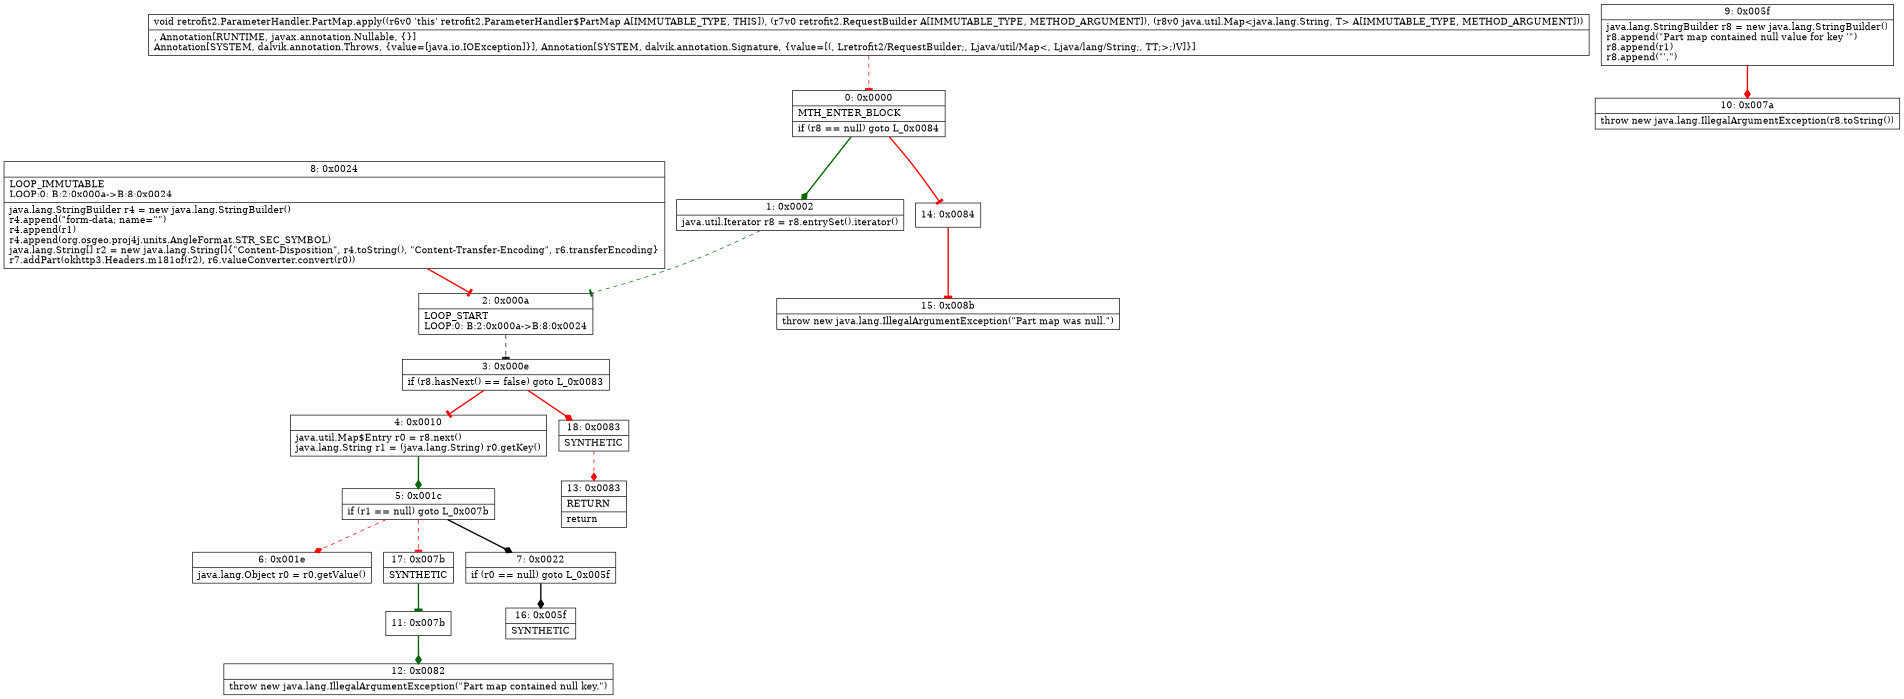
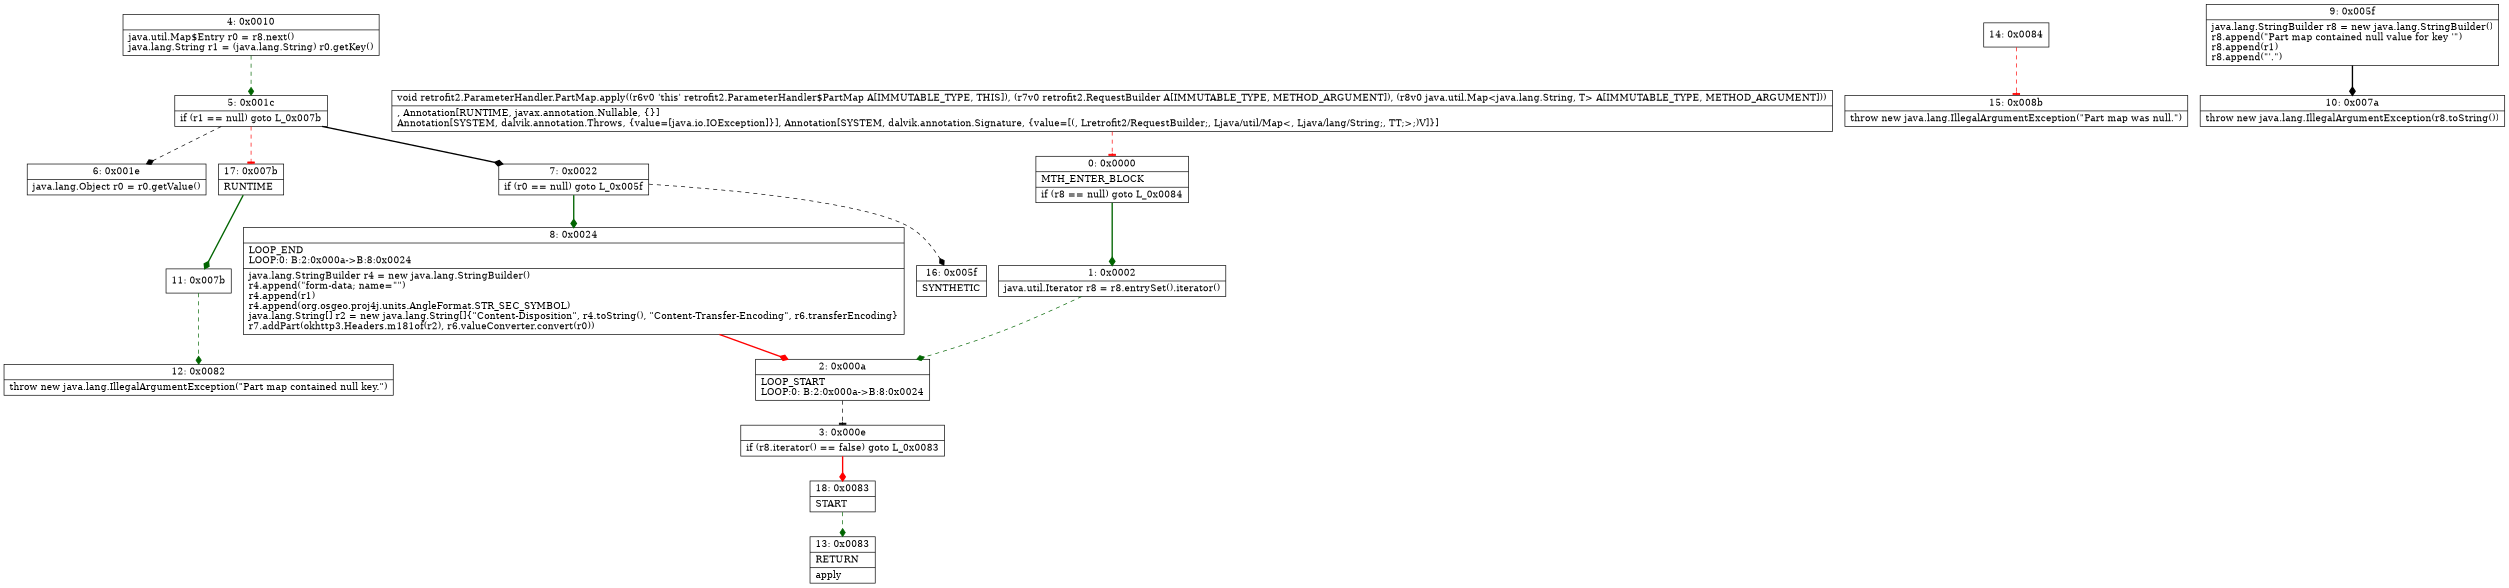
(1747, 78) -> (2352, 76)
(915, 168) -> none
(57, 185) -> (276, 250)
none -> (574, 207)
(948, 261) -> (2016, 70)
(678, 266) -> (1004, 330)
(448, 280) -> (750, 345)
(506, 382) -> (843, 448)
(467, 402) -> none
(594, 443) -> (832, 504)
(594, 462) -> (843, 520)
(418, 468) -> (251, 71)
(582, 519) -> (829, 575)
(354, 534) -> (187, 143)
(418, 575) -> (249, 187)
(541, 592) -> (803, 200)
(418, 596) -> (226, 228)
(418, 646) -> (199, 325)
